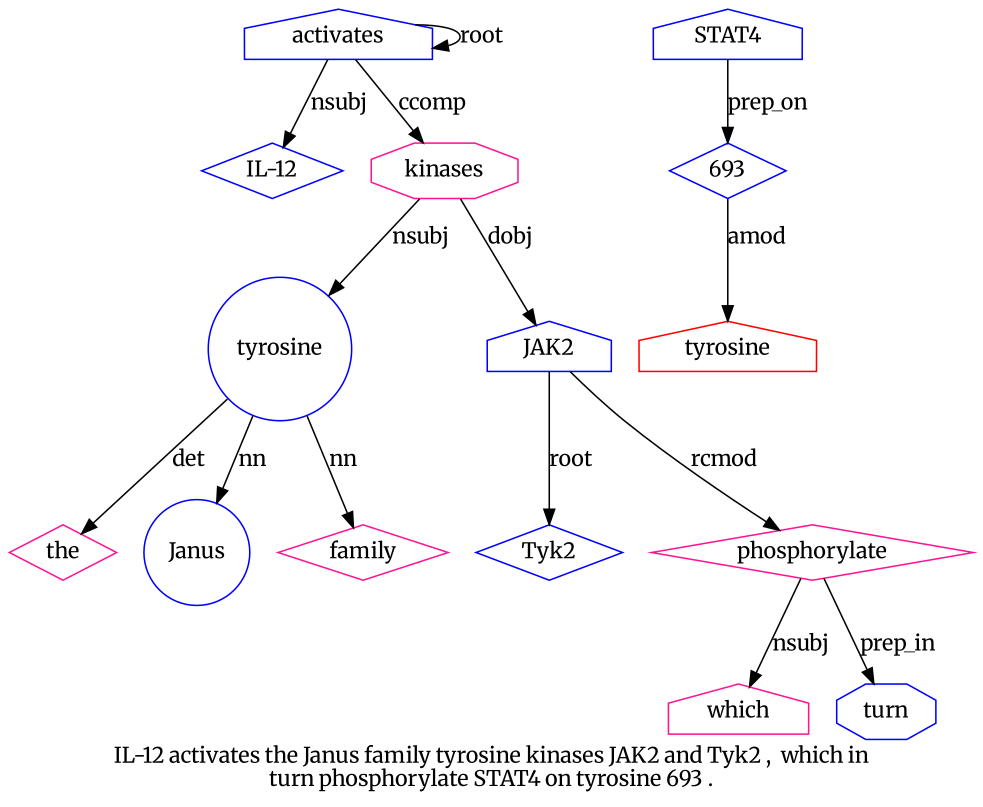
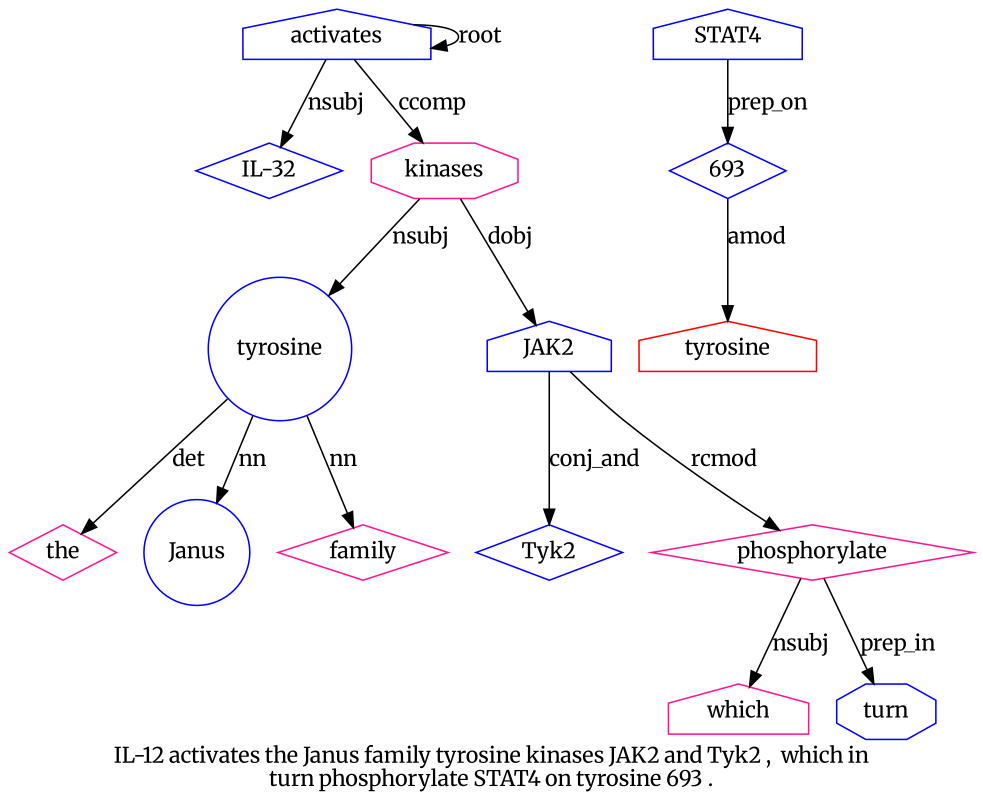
(272, 171) -> (269, 171)
(571, 460) -> (595, 460)
